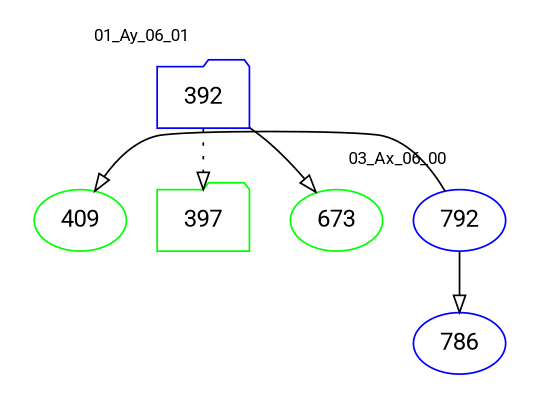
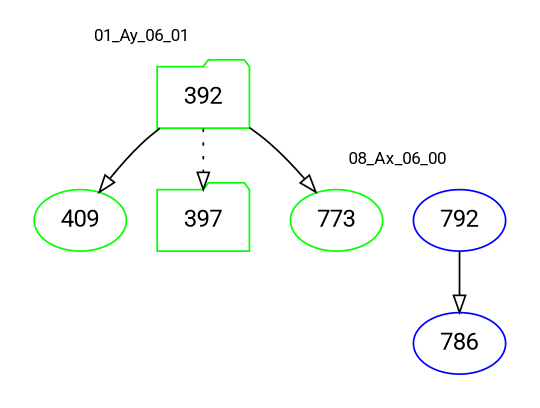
(203, 97) -> (203, 97)
(279, 132) -> (134, 152)
(398, 160) -> (398, 160)
(337, 220) -> (337, 220)
